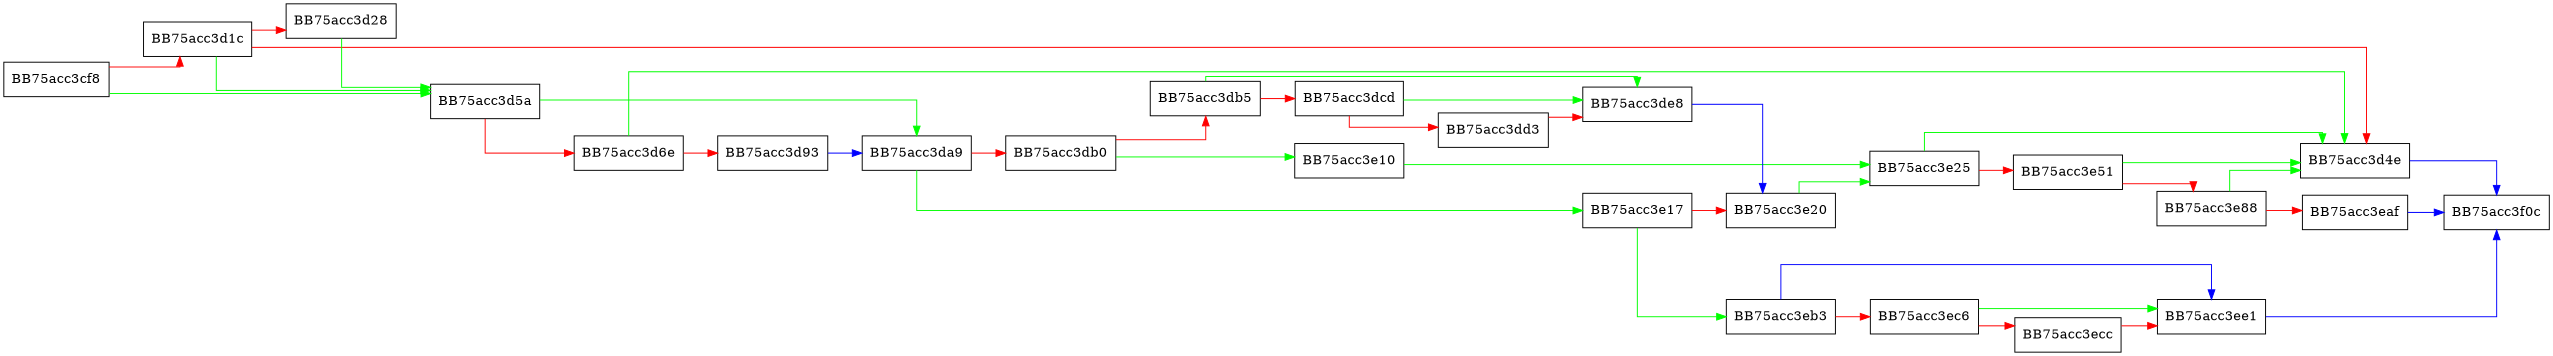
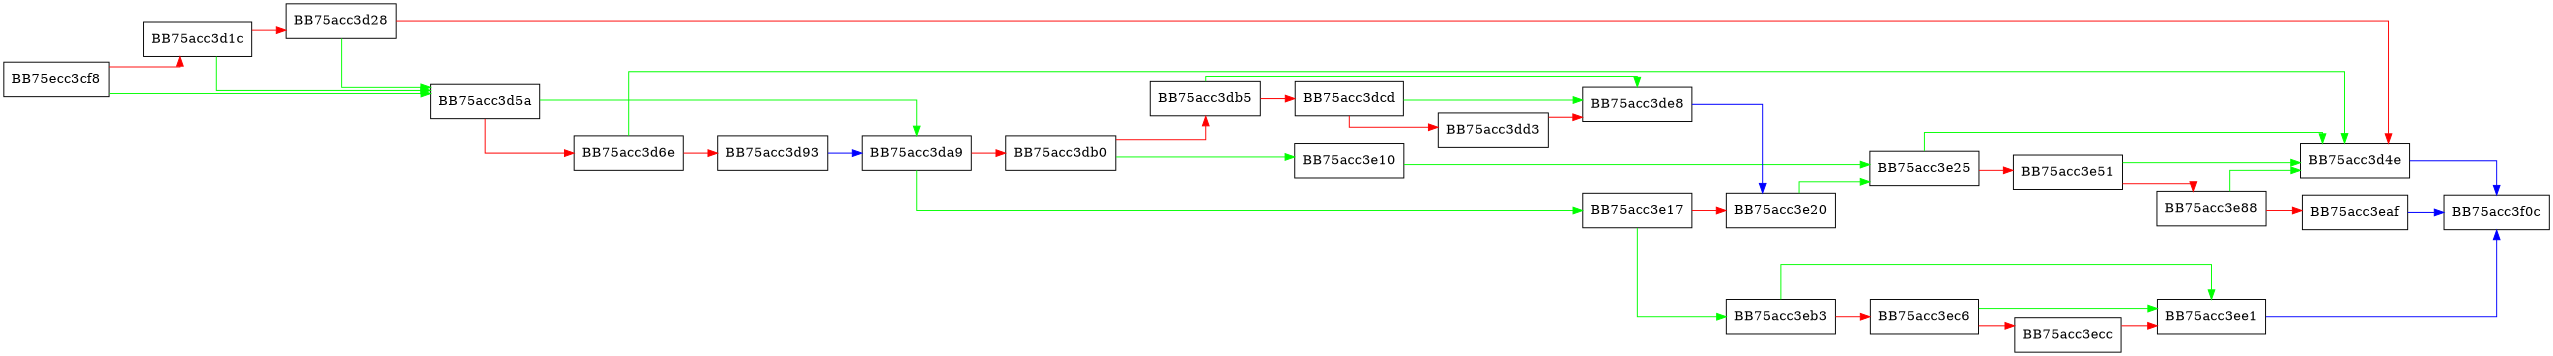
(1352, 47) -> (1449, 21)
(56, 79) -> (56, 79)
(1991, 265) -> (1991, 265)
